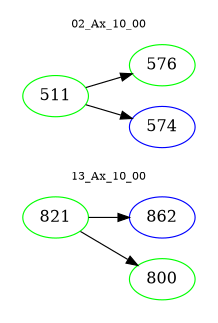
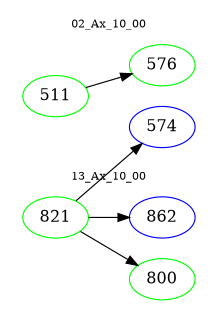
(103, 110) -> (105, 176)
